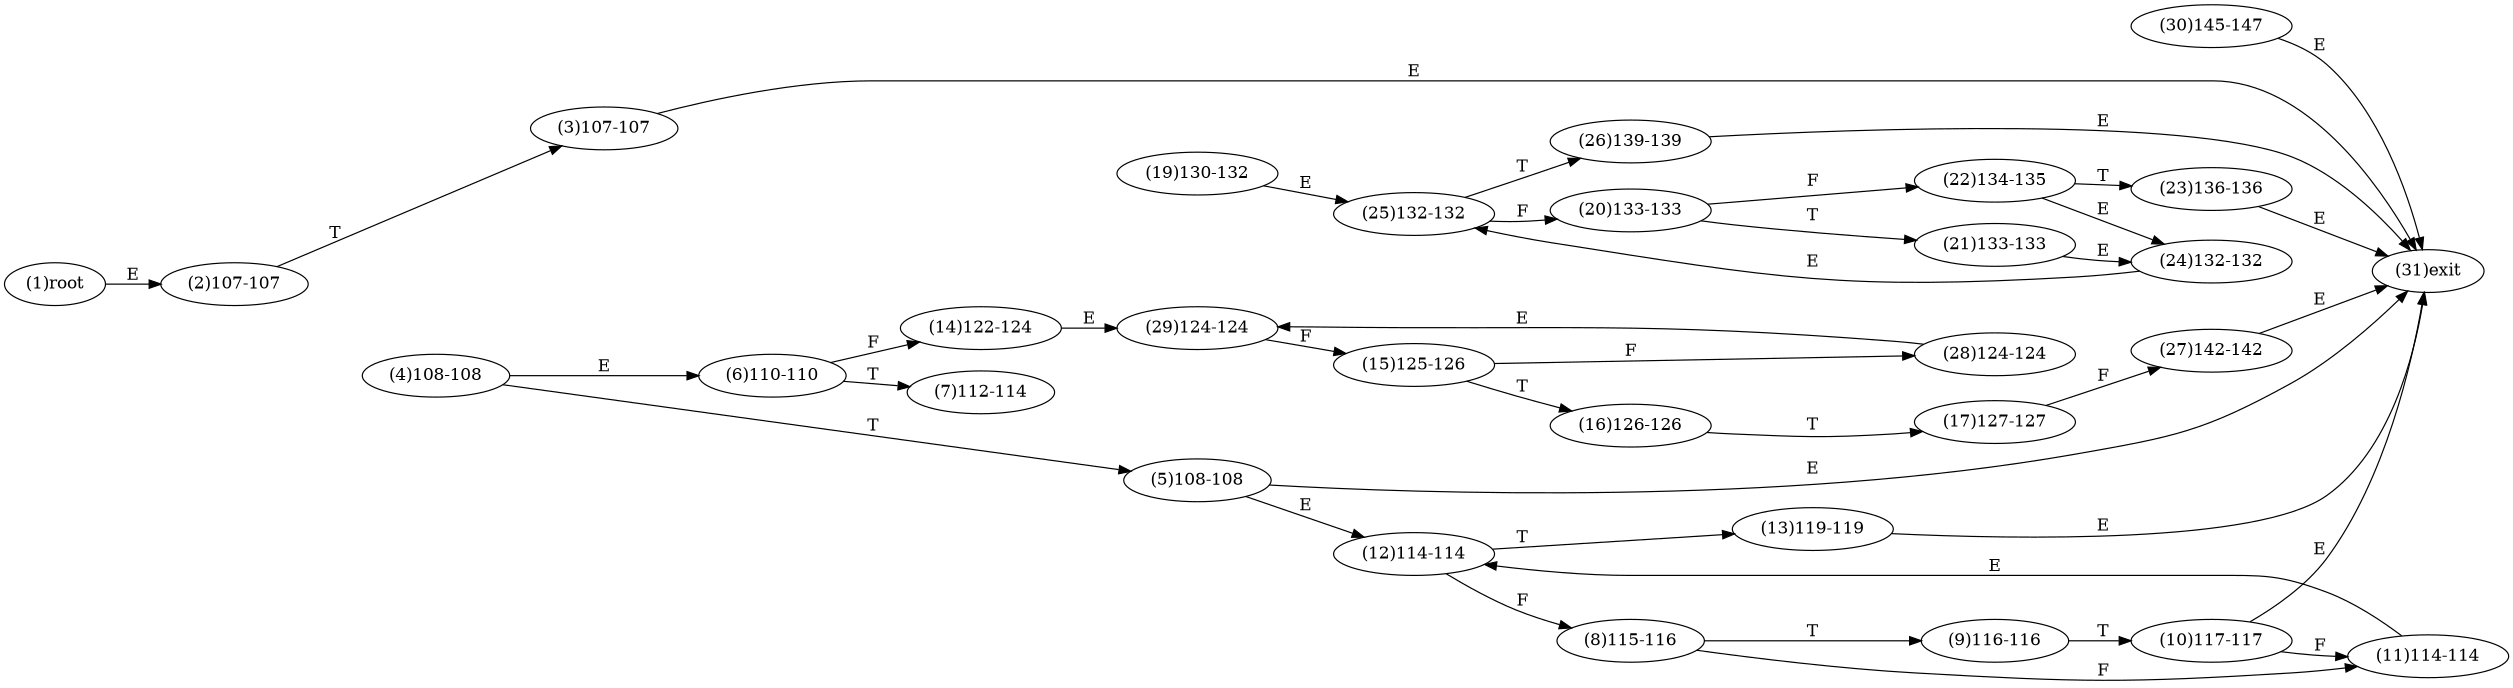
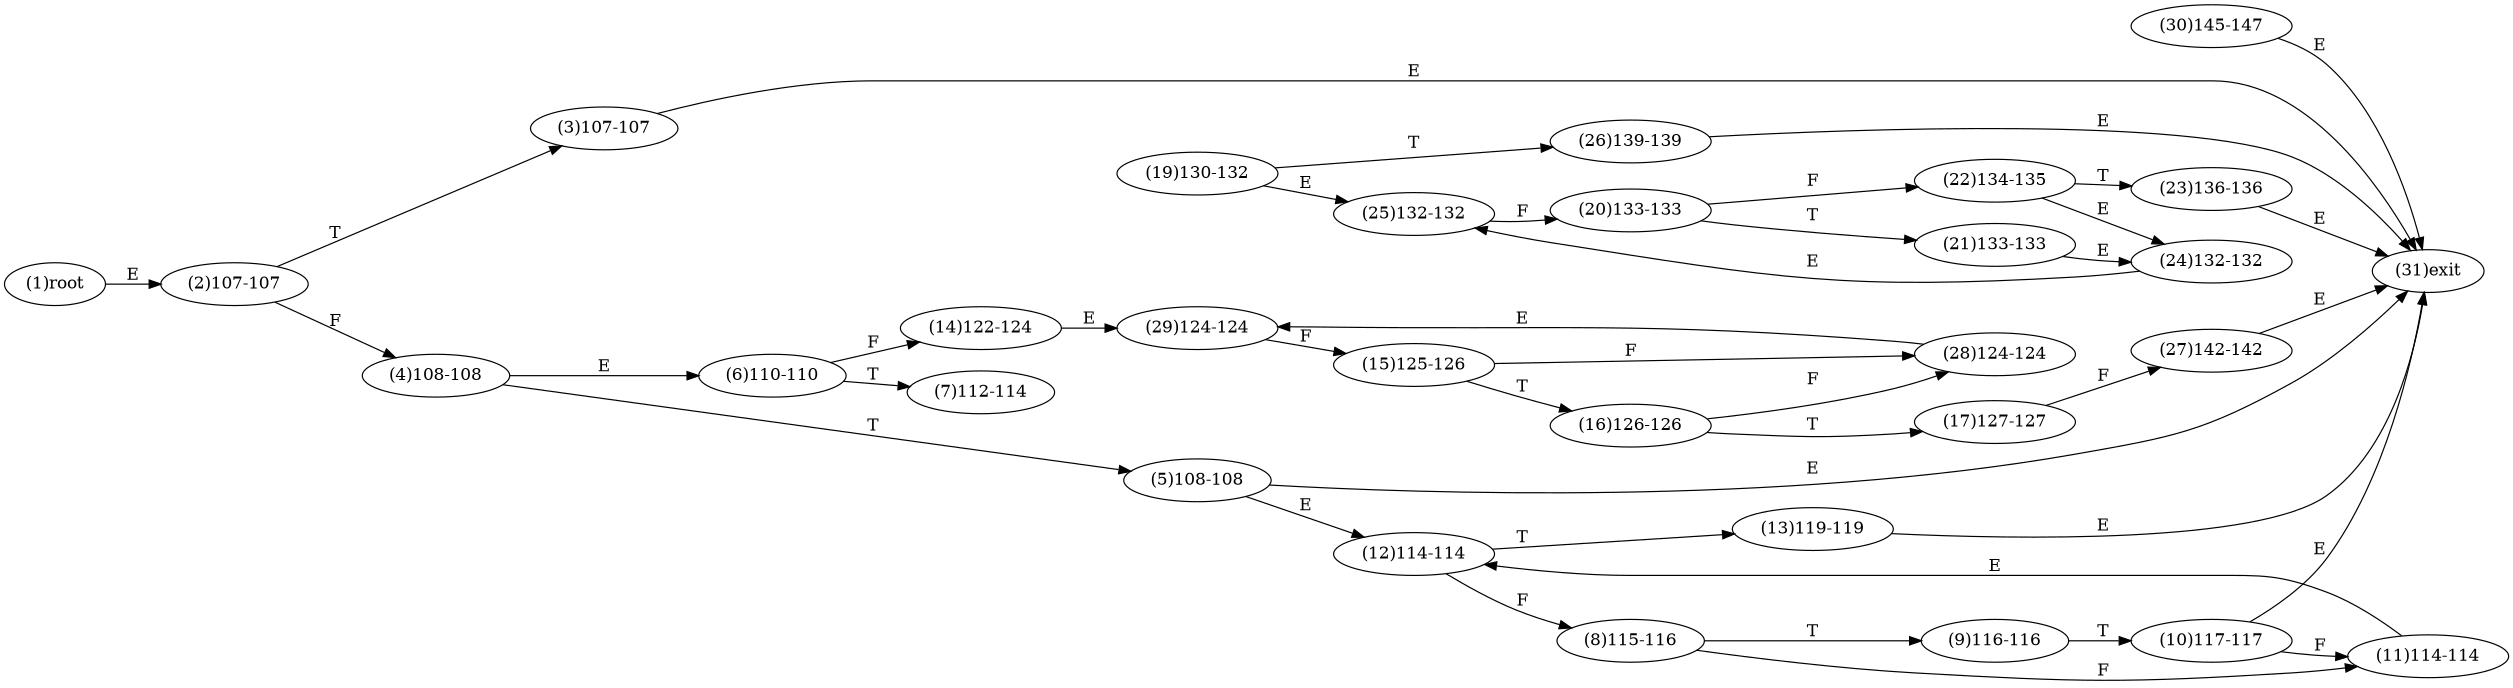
(1517, 180) -> (1408, 158)
none -> (330, 327)
none -> (1823, 403)
